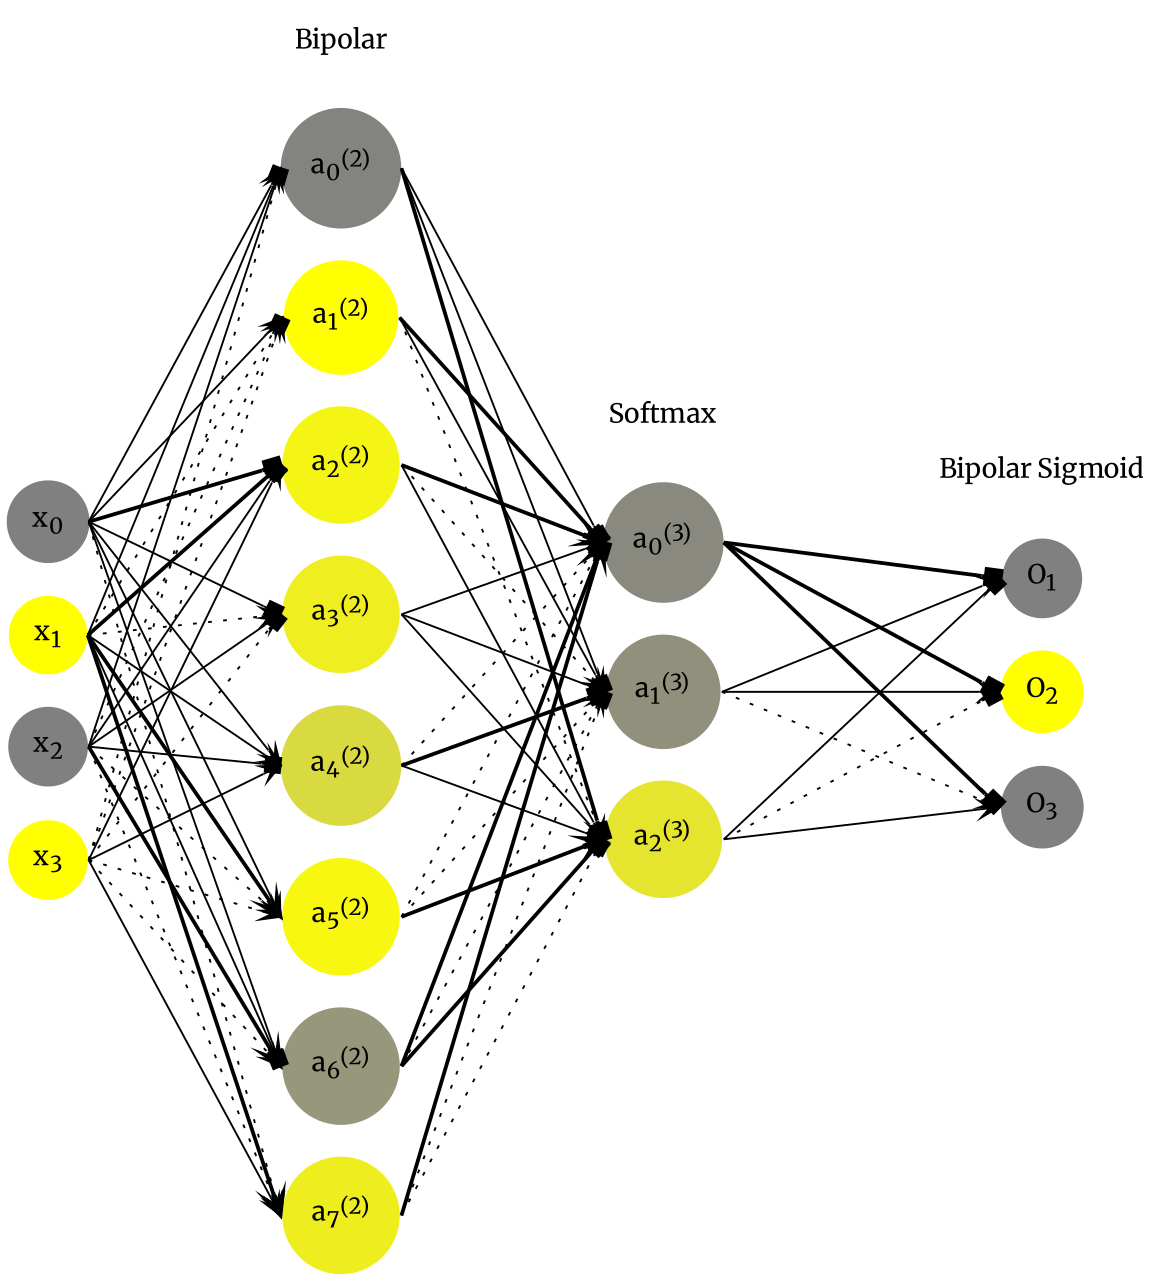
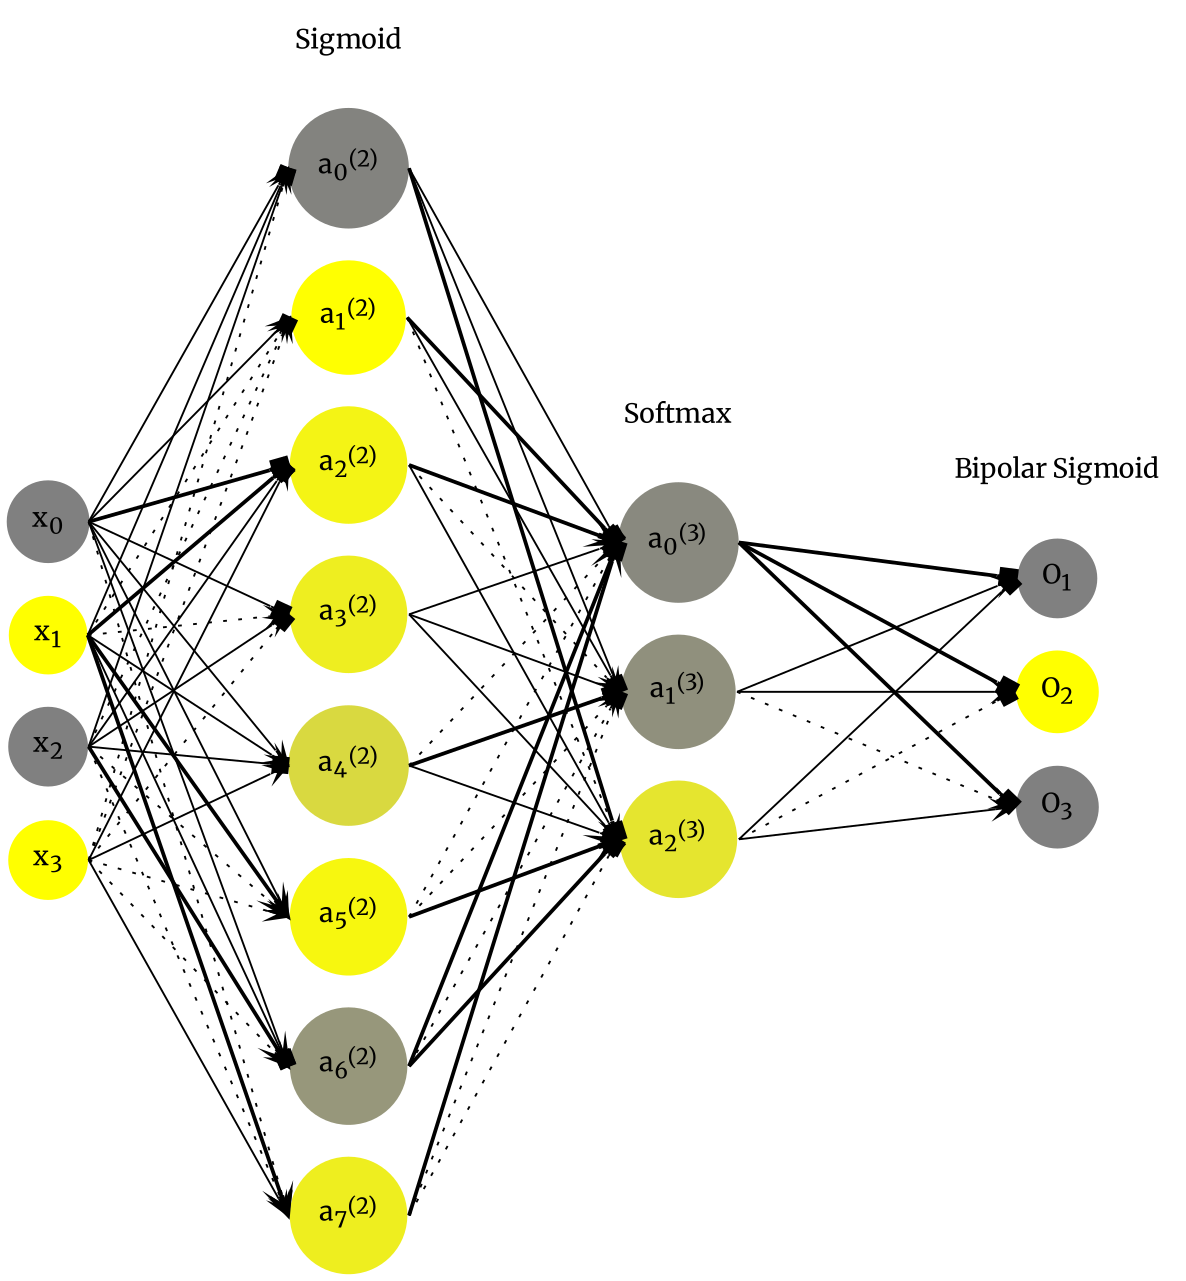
(341, 42) -> (349, 42)
